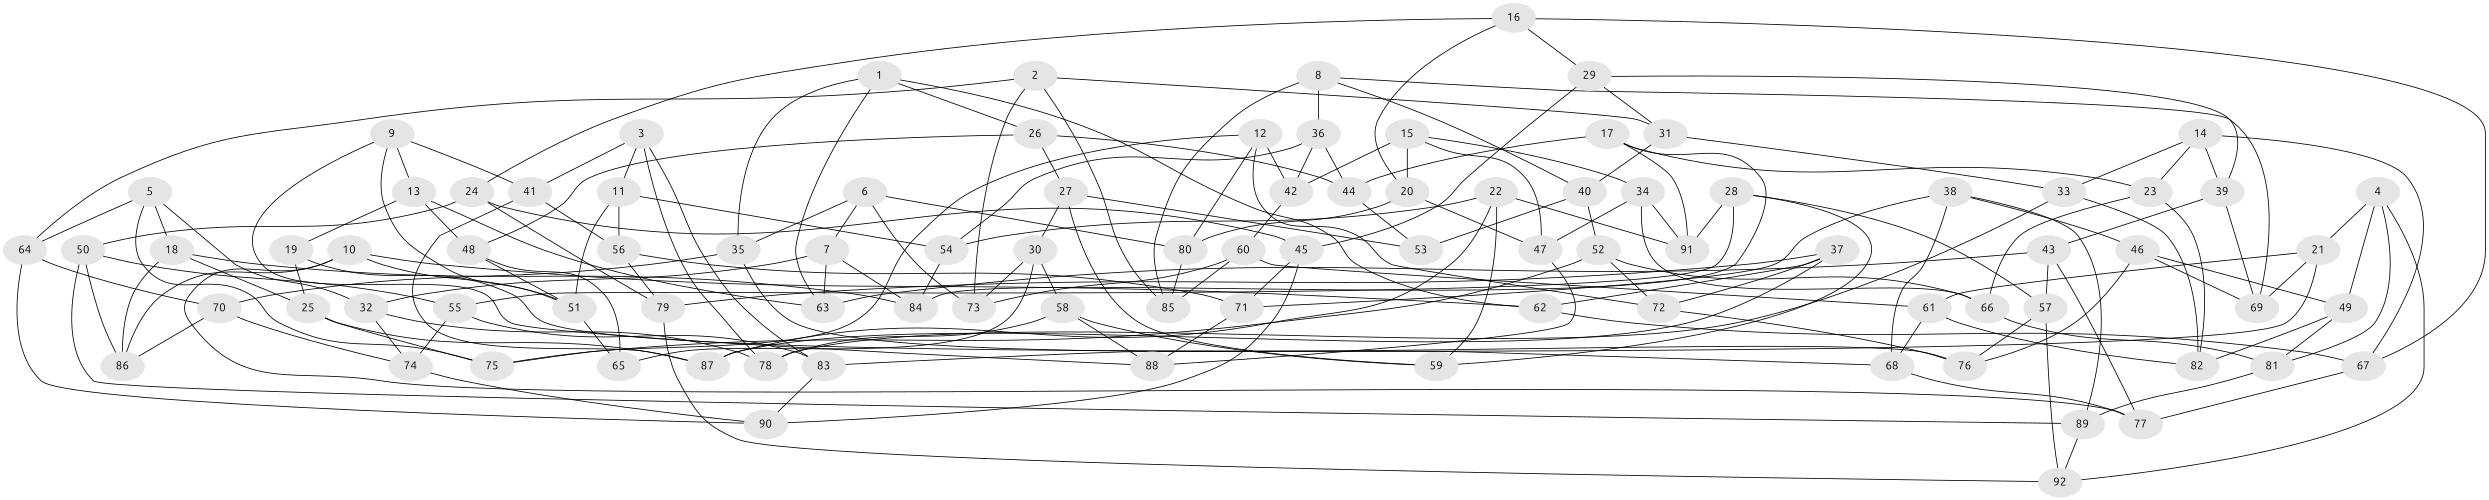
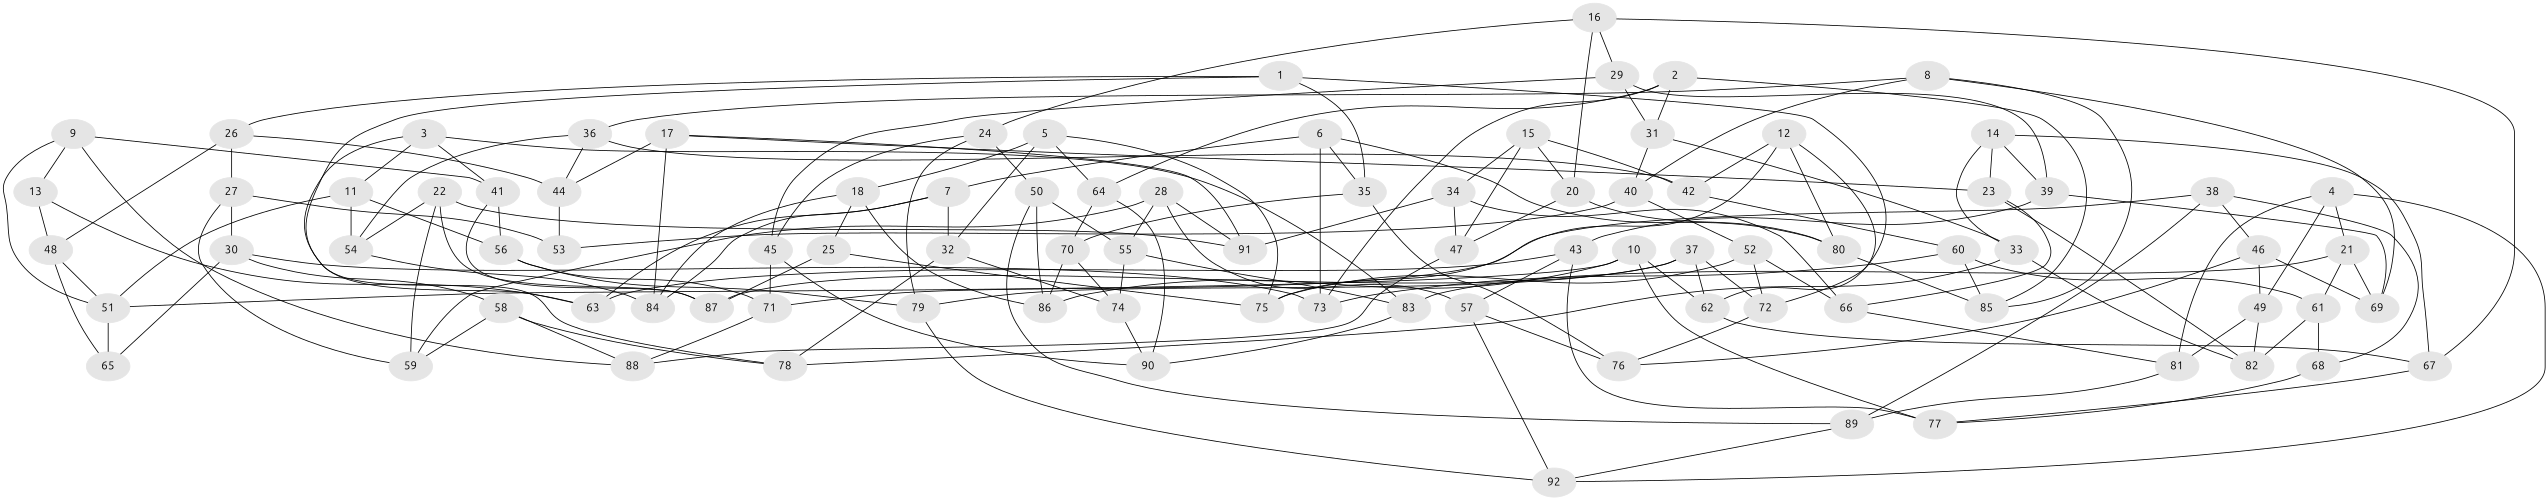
(291, 250) -> none
